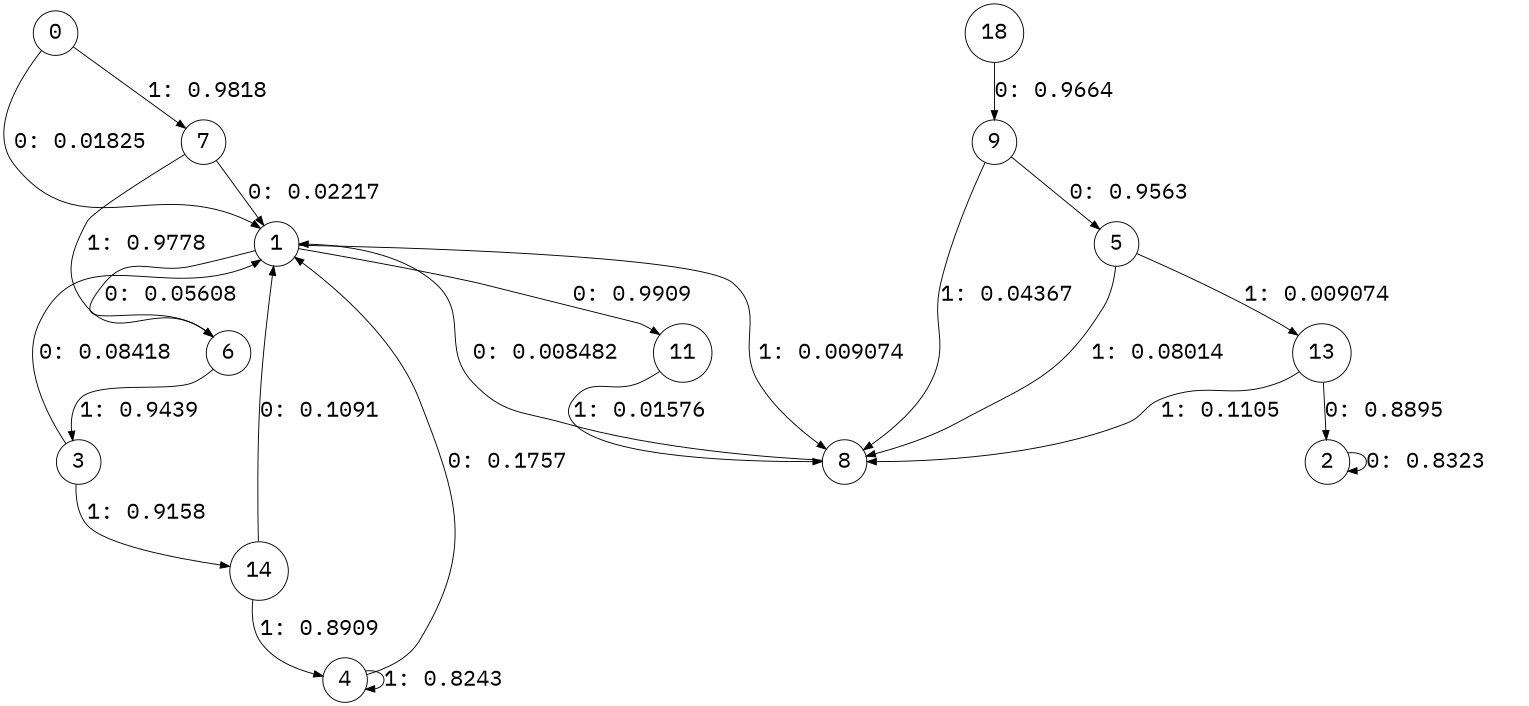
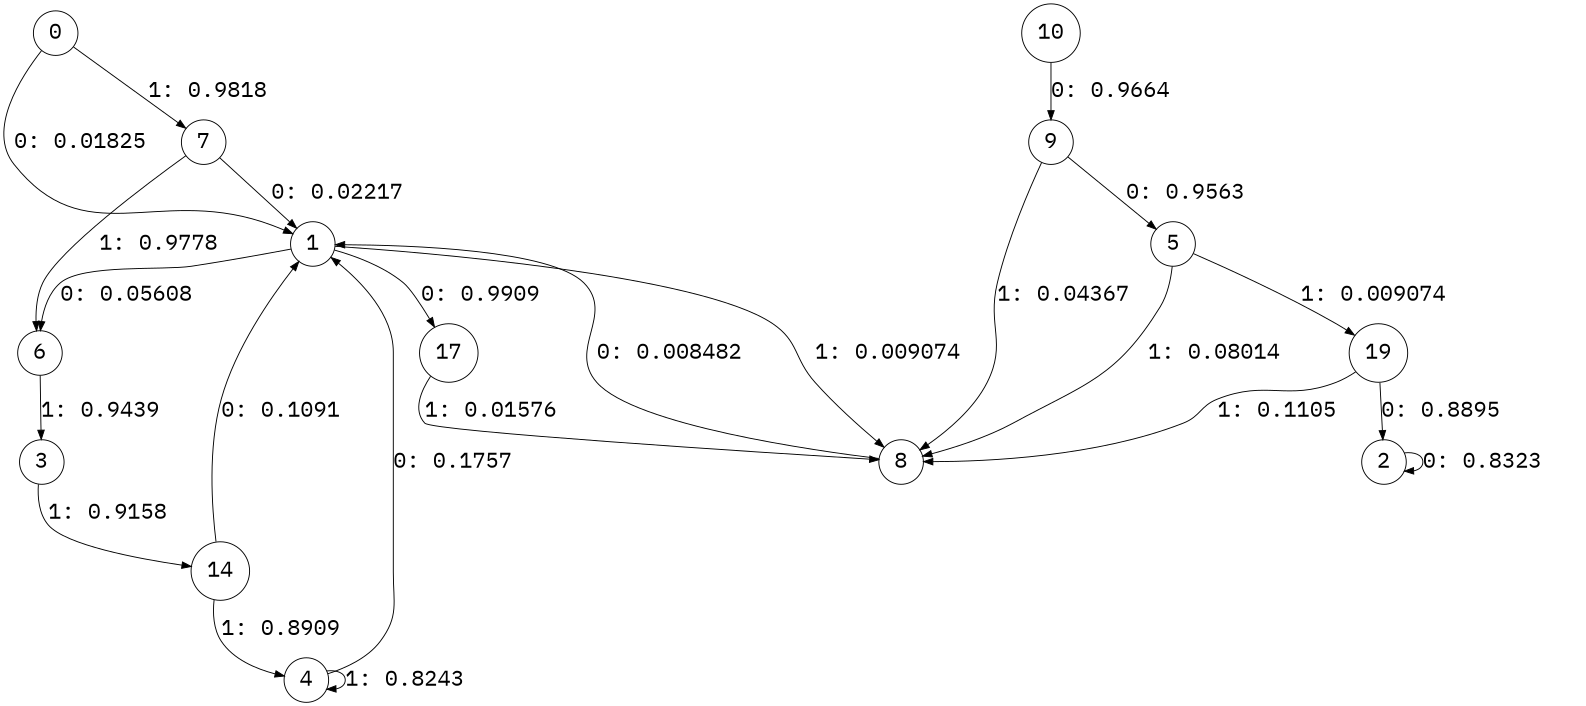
(994, 33) -> (1051, 33)
(67, 290) -> none
(683, 353) -> (449, 353)
(1322, 353) -> (1378, 353)
